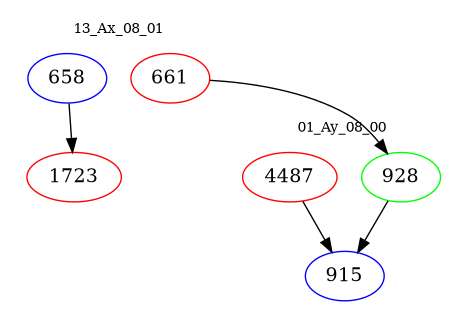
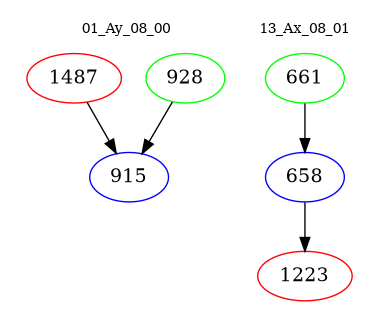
(170, 78) -> (305, 78)
(301, 95) -> (305, 121)
(74, 177) -> (305, 276)
(290, 177) -> (74, 78)
